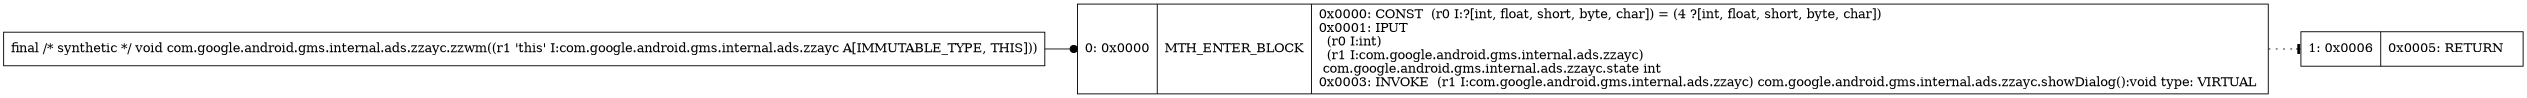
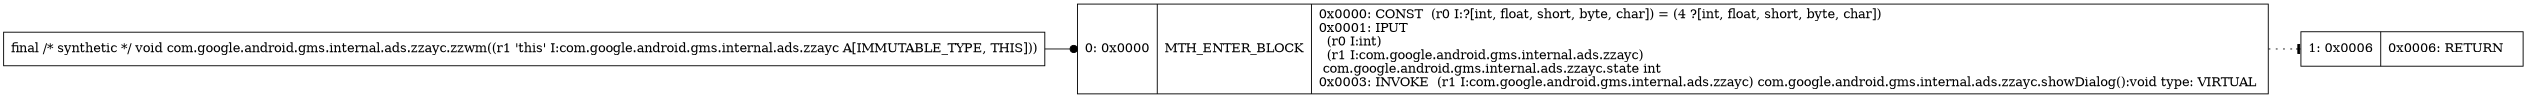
(2452, 49) -> (2452, 49)
